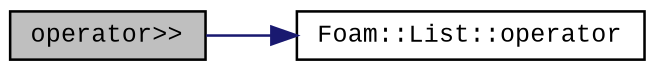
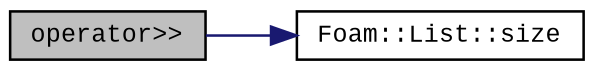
(471, 36) -> (440, 36)
